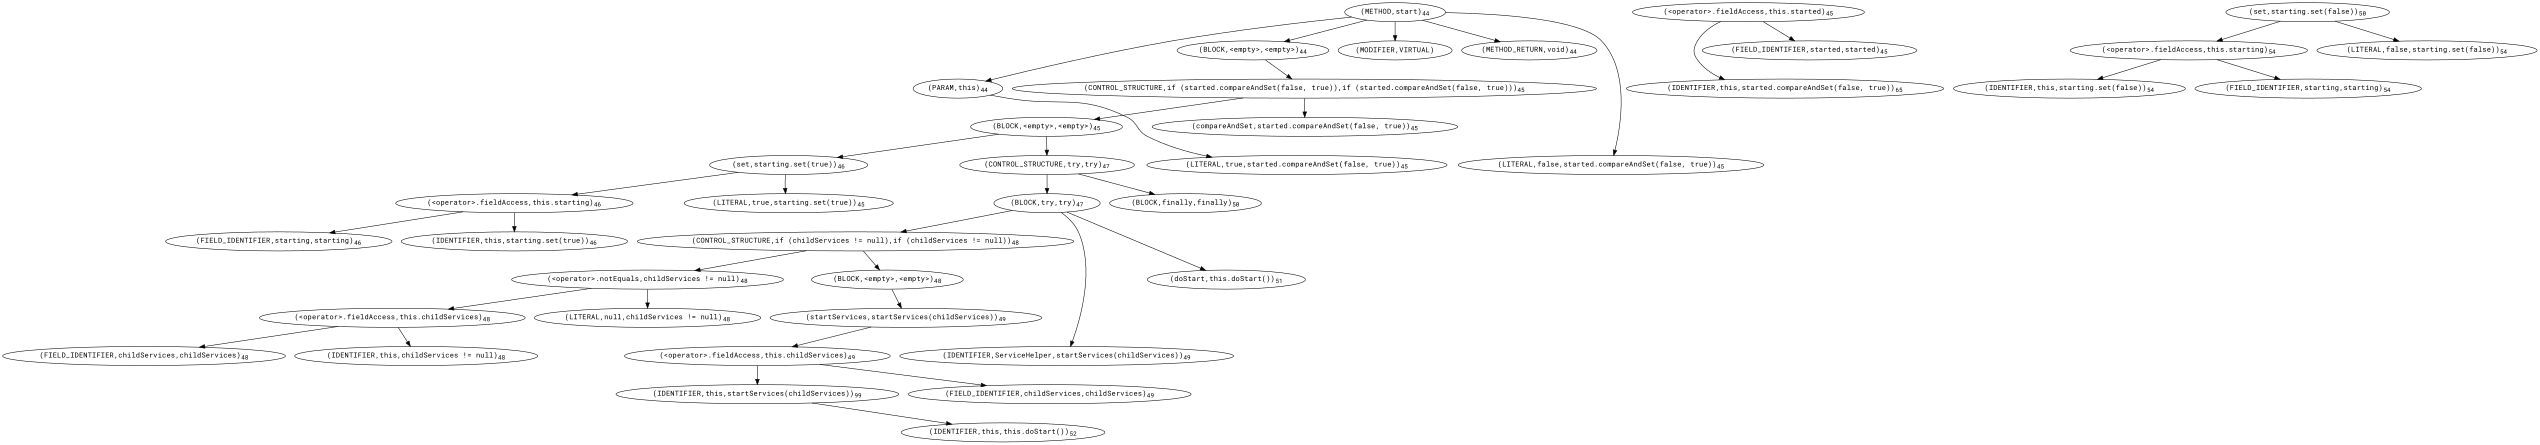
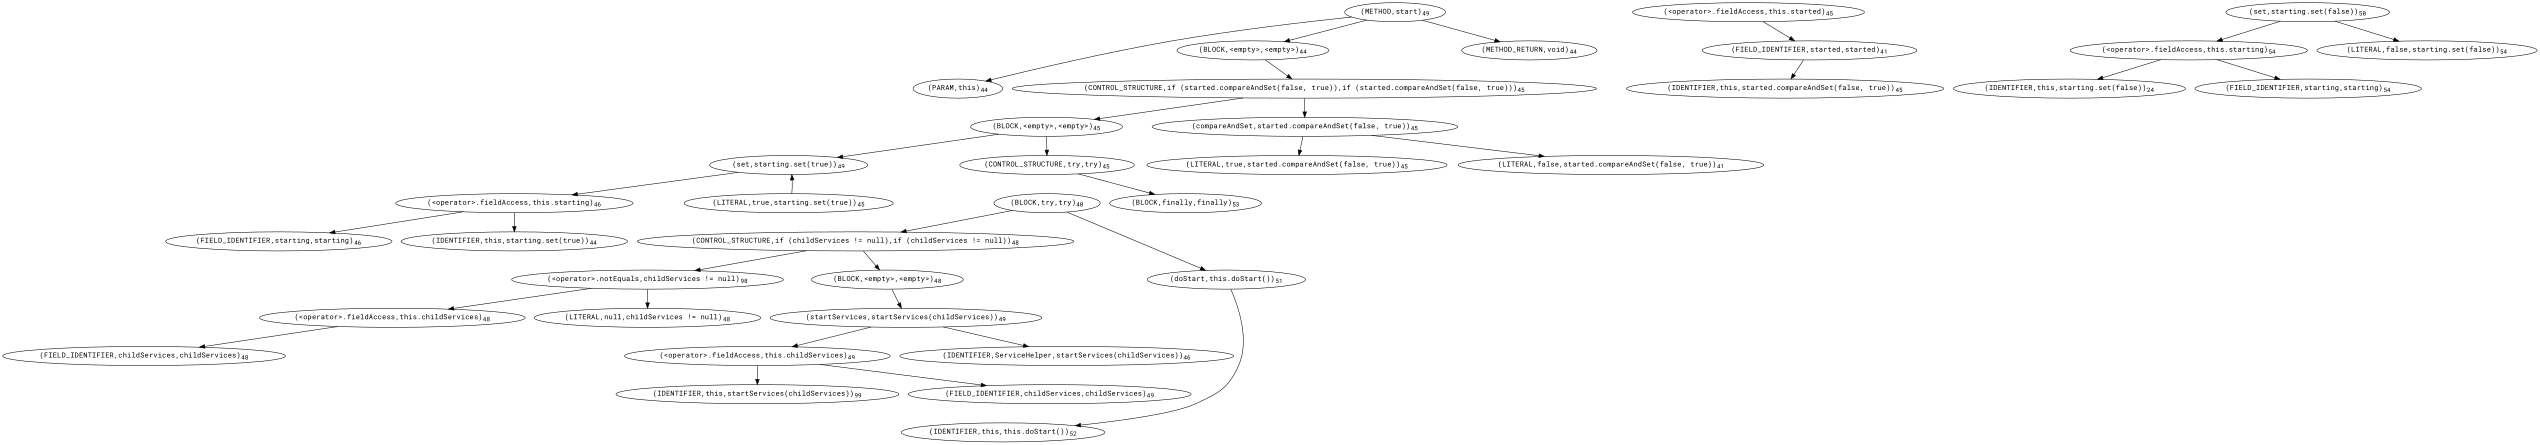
(1426, 11) -> (1426, 11)
(1581, 30) -> (1455, 146)
(1694, 49) -> (1799, 67)
(1395, 50) -> none
(1884, 50) -> (1884, 50)
(1899, 88) -> (1899, 88)
(2151, 88) -> (2151, 88)
(1104, 108) -> (1301, 143)
(841, 164) -> (841, 164)
(1106, 164) -> (1106, 164)
(1721, 164) -> (1721, 164)
(785, 181) -> (792, 187)
(1047, 182) -> none
(1080, 202) -> (1080, 202)
(1236, 202) -> (1236, 202)
(593, 241) -> (593, 241)
(1086, 274) -> (983, 336)
(744, 279) -> (744, 279)
(1187, 355) -> (1187, 355)
(416, 356) -> none
(879, 413) -> (1205, 399)
